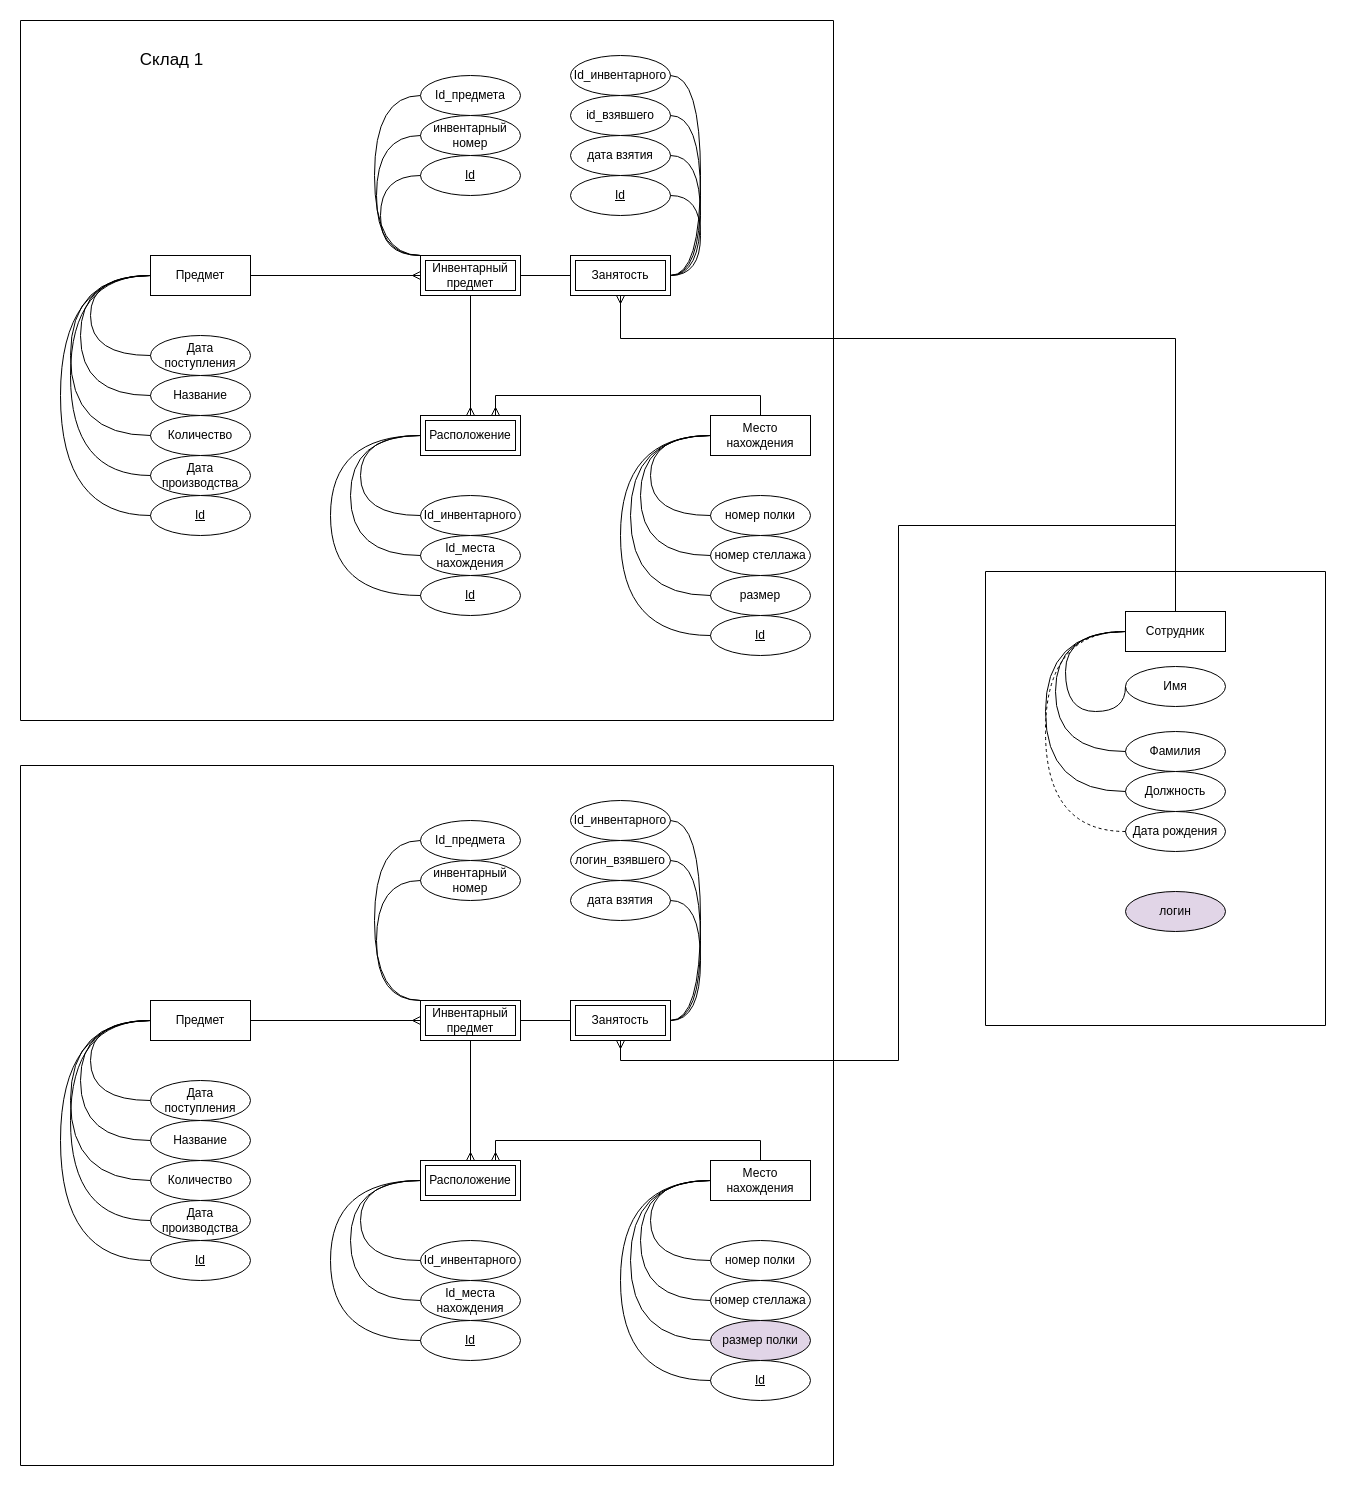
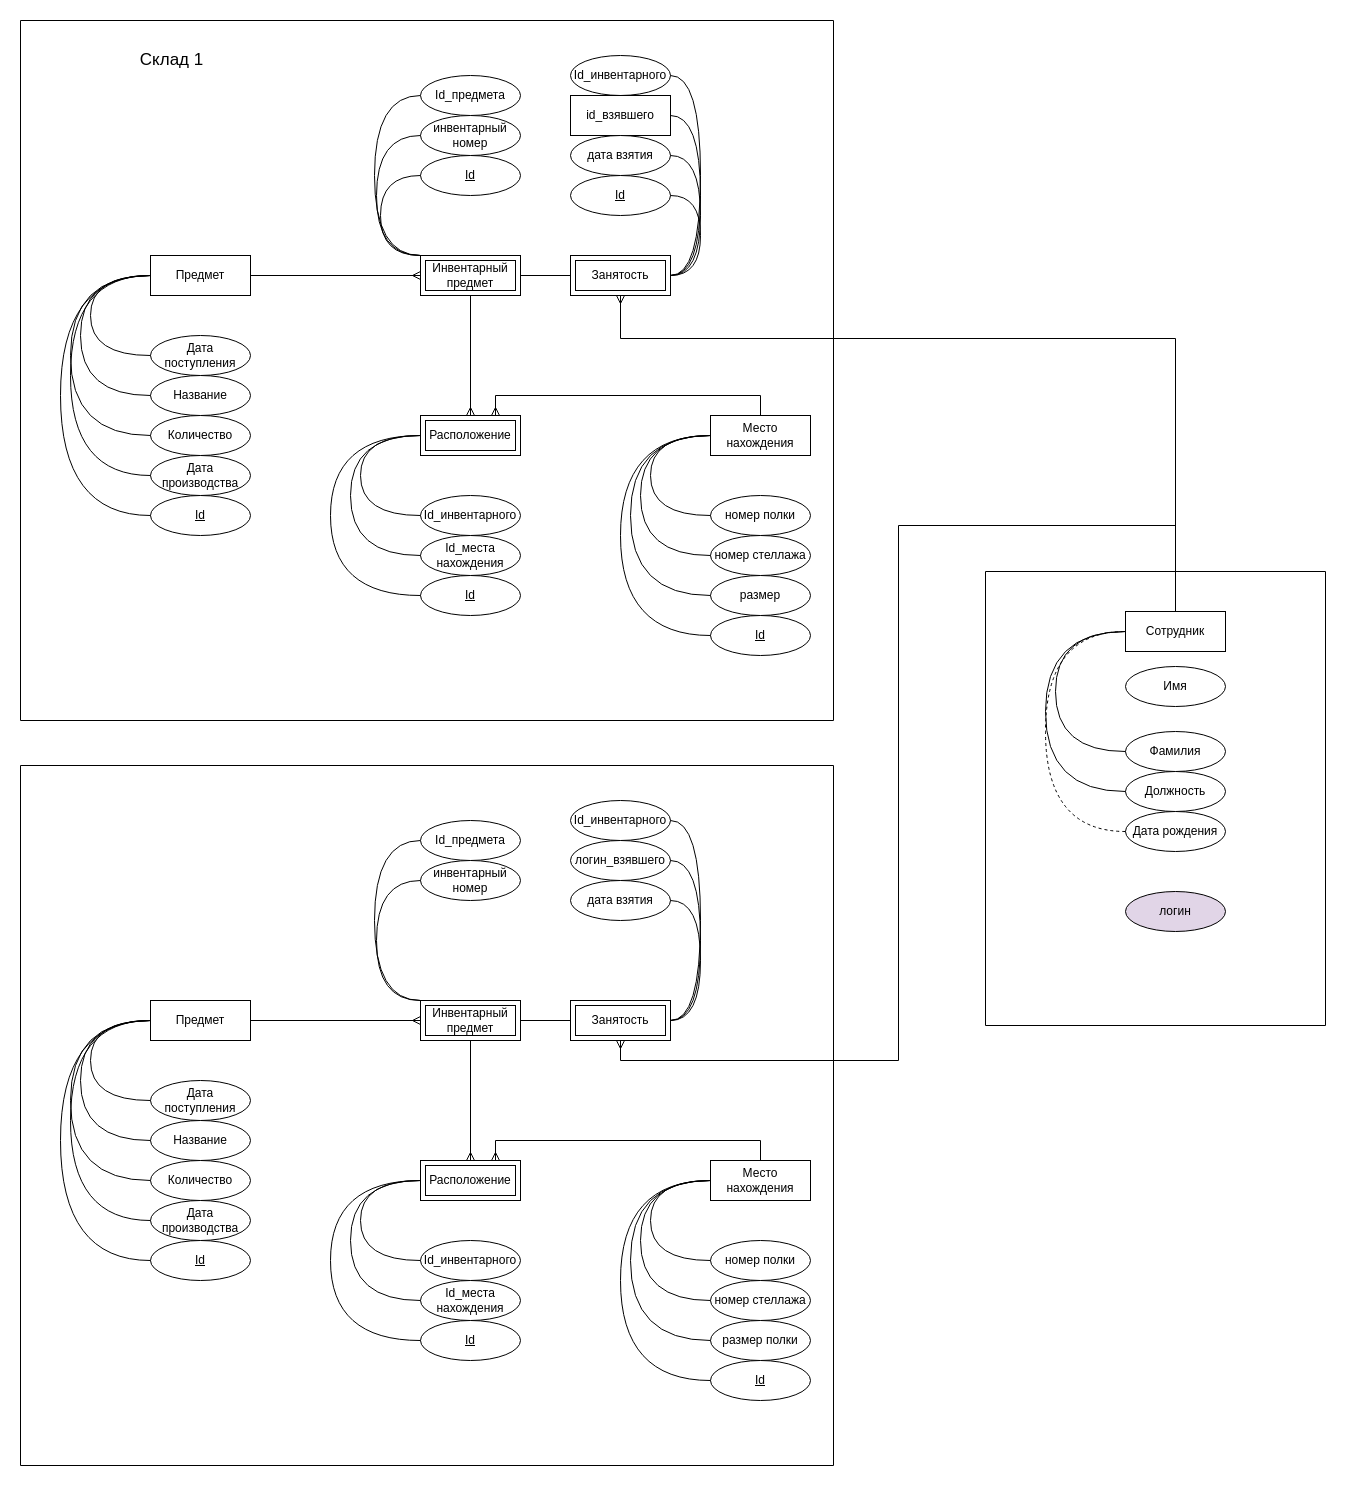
(621, 116) -> (621, 116)
(1080, 708) -> none
(761, 1341) -> (761, 1341)
